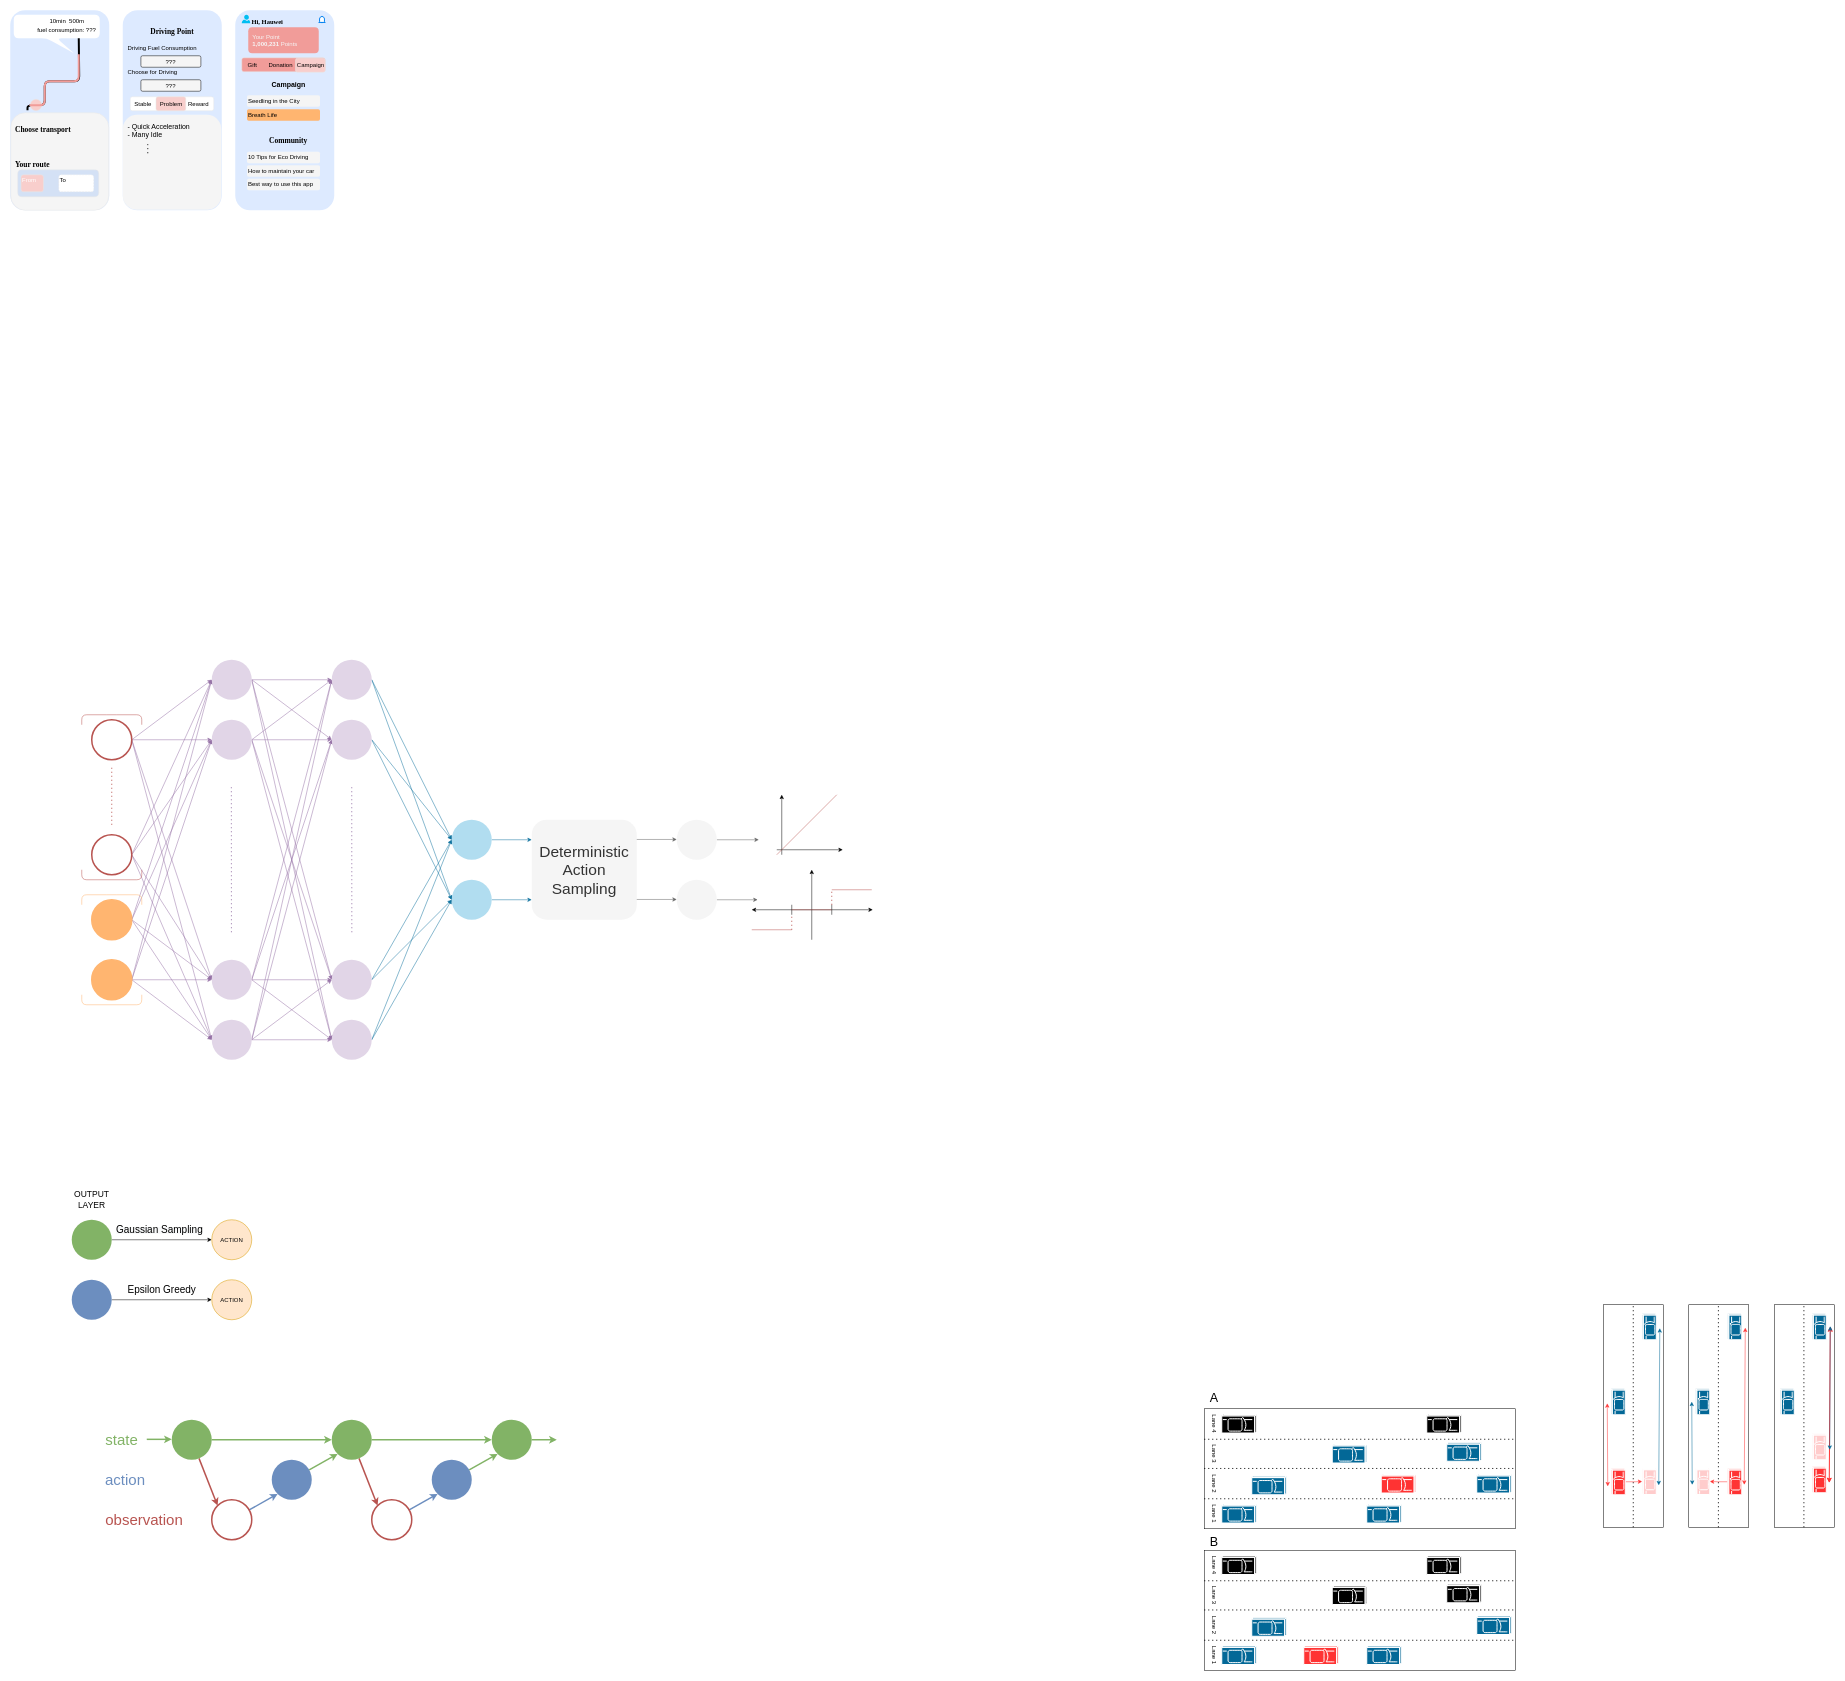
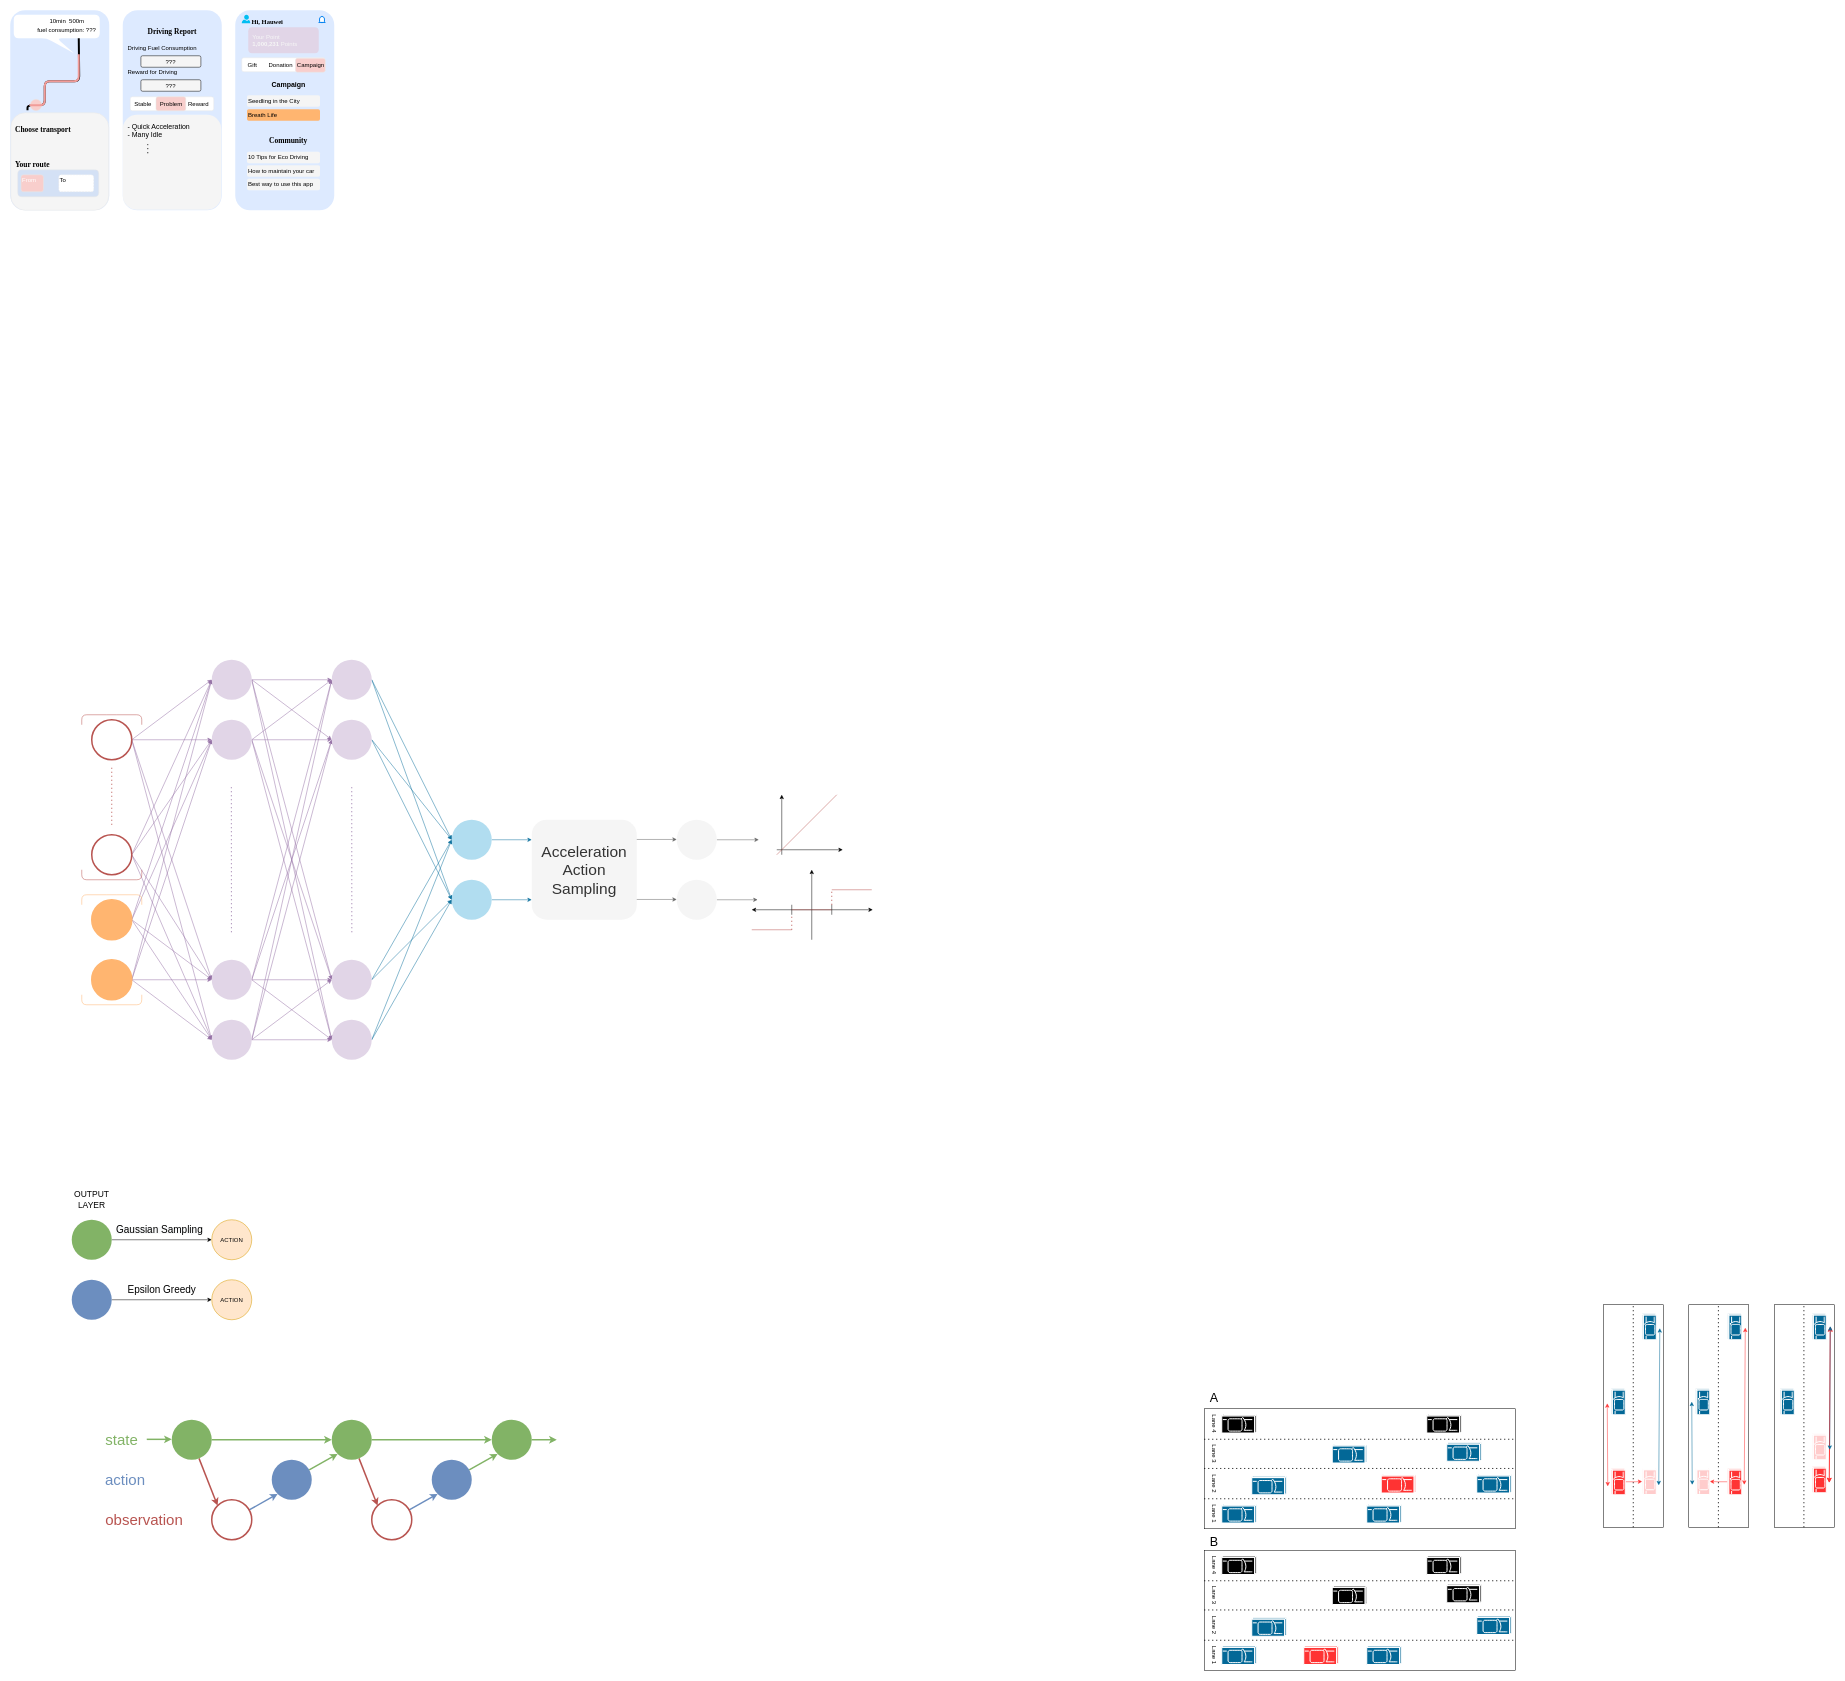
(172, 31) -> (172, 31)
(284, 40) -> (284, 40)
(284, 65) -> (284, 65)
(155, 72) -> (155, 72)
(584, 870) -> (584, 870)
